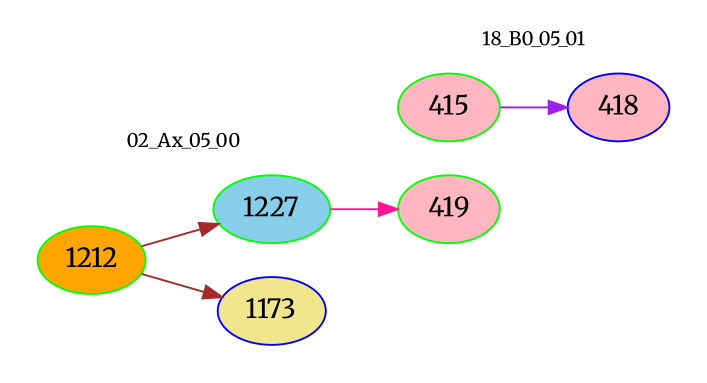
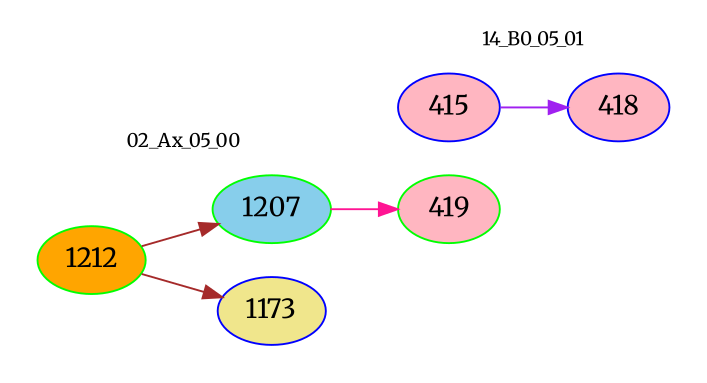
(534, 41) -> (534, 41)
(449, 107) -> (449, 107)
(272, 209) -> (272, 209)
